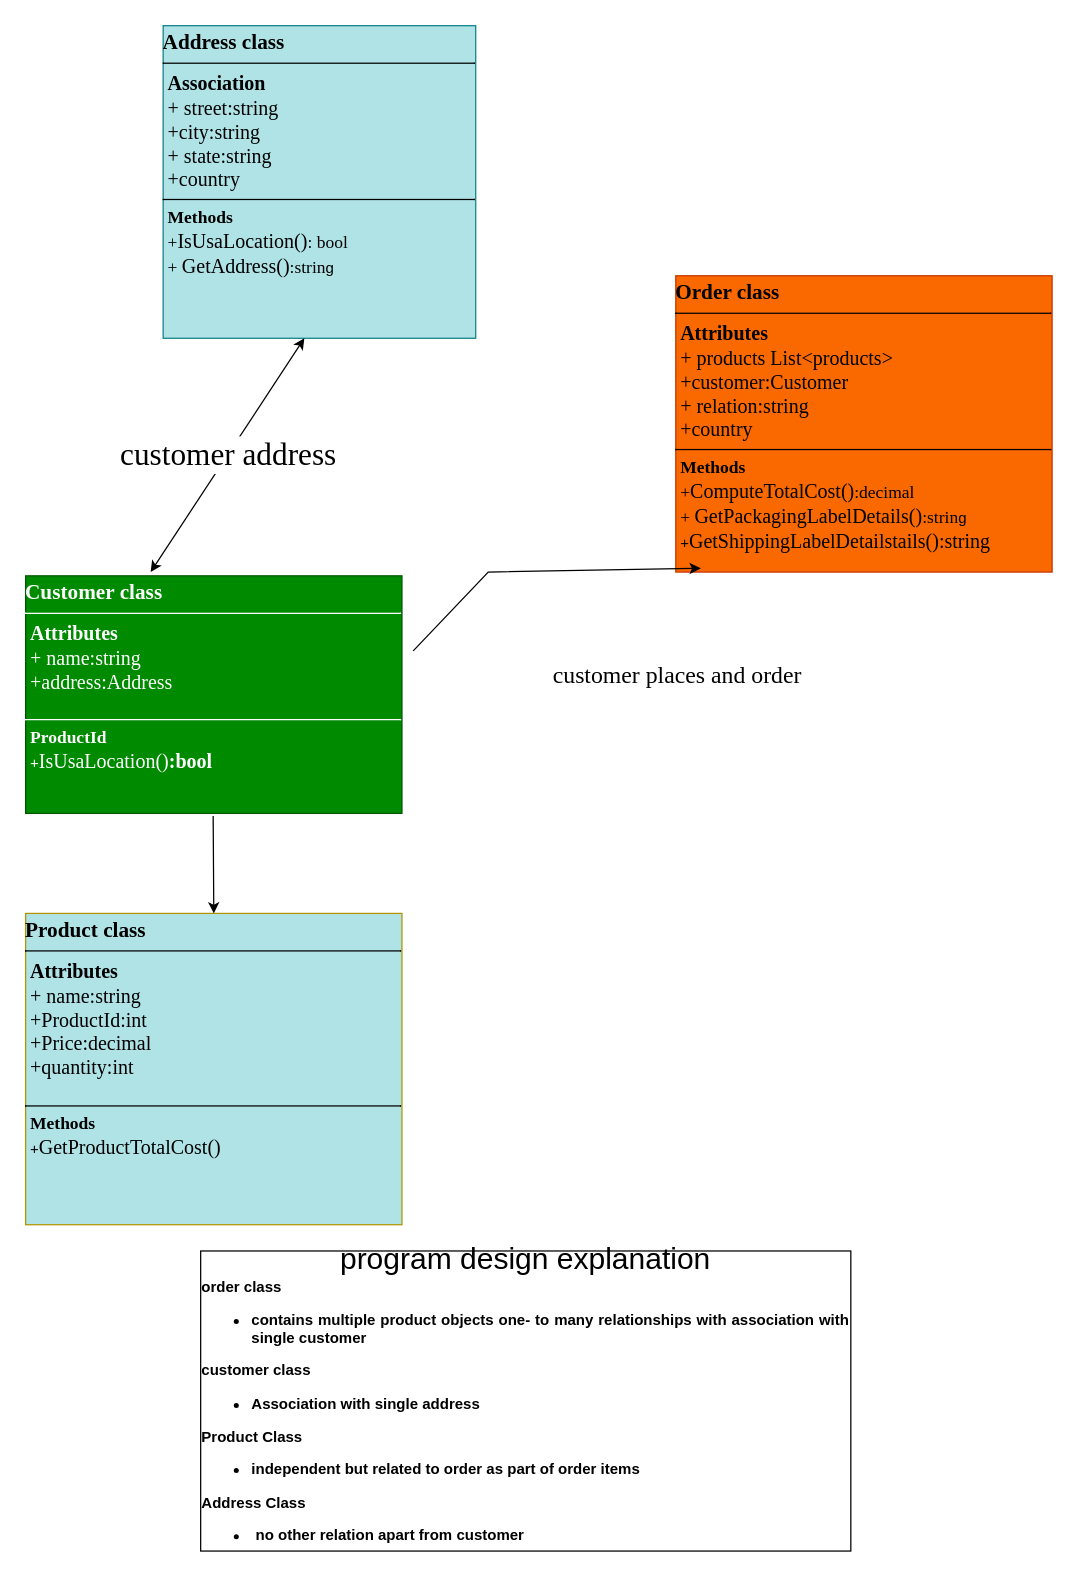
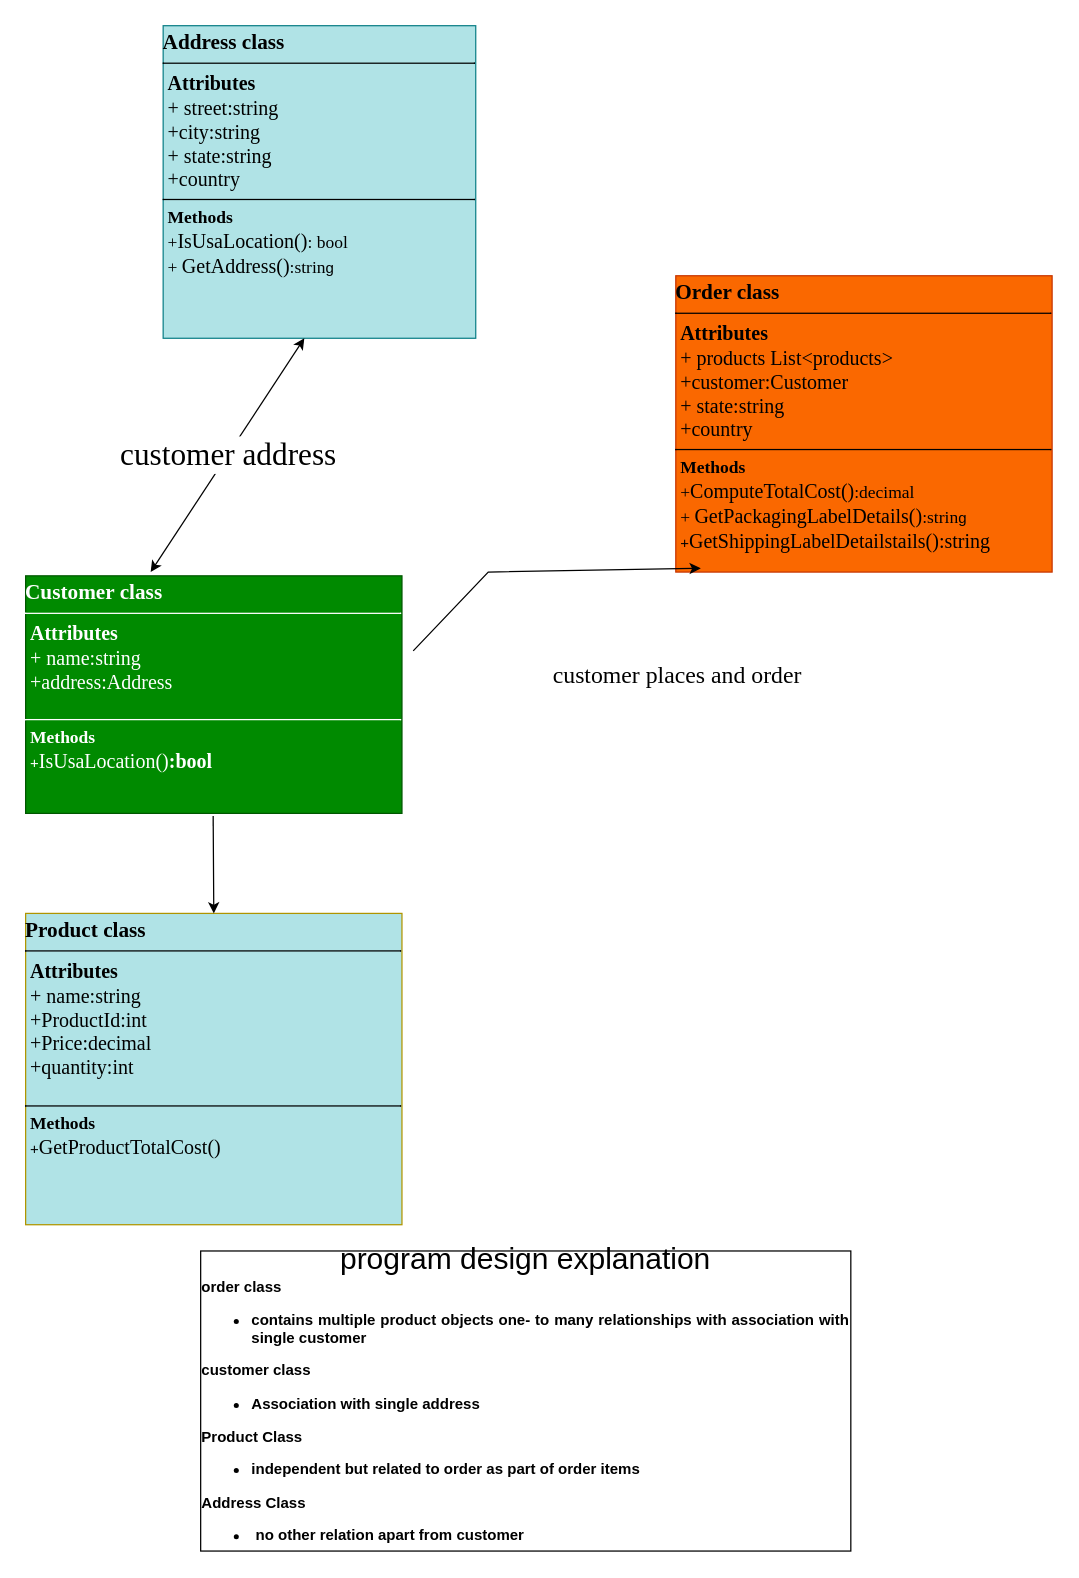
(248, 107) -> (248, 107)
(818, 366) -> (818, 366)
(108, 630) -> (108, 630)
